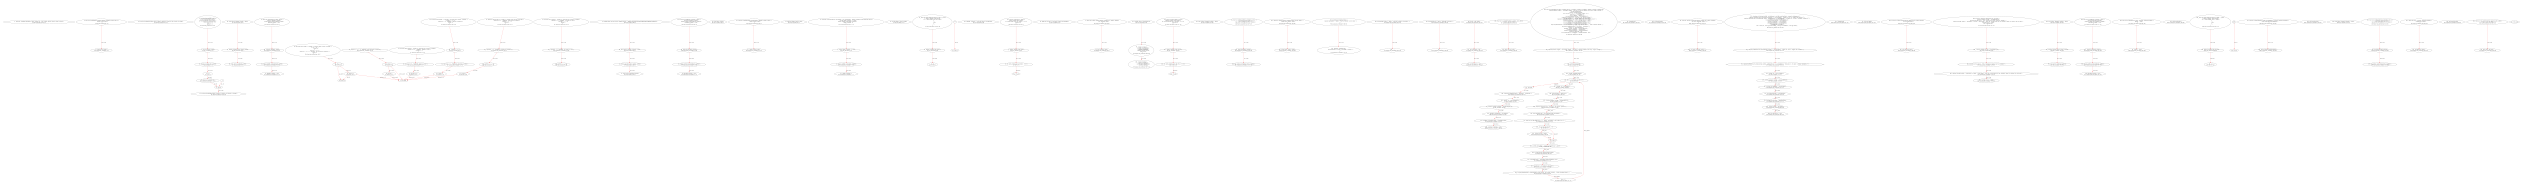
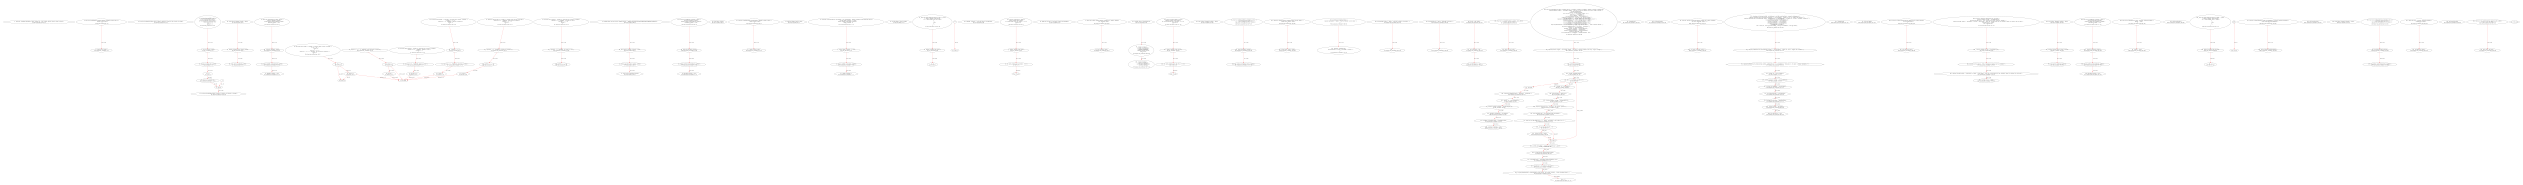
(1584, 134) -> (1577, 119)
